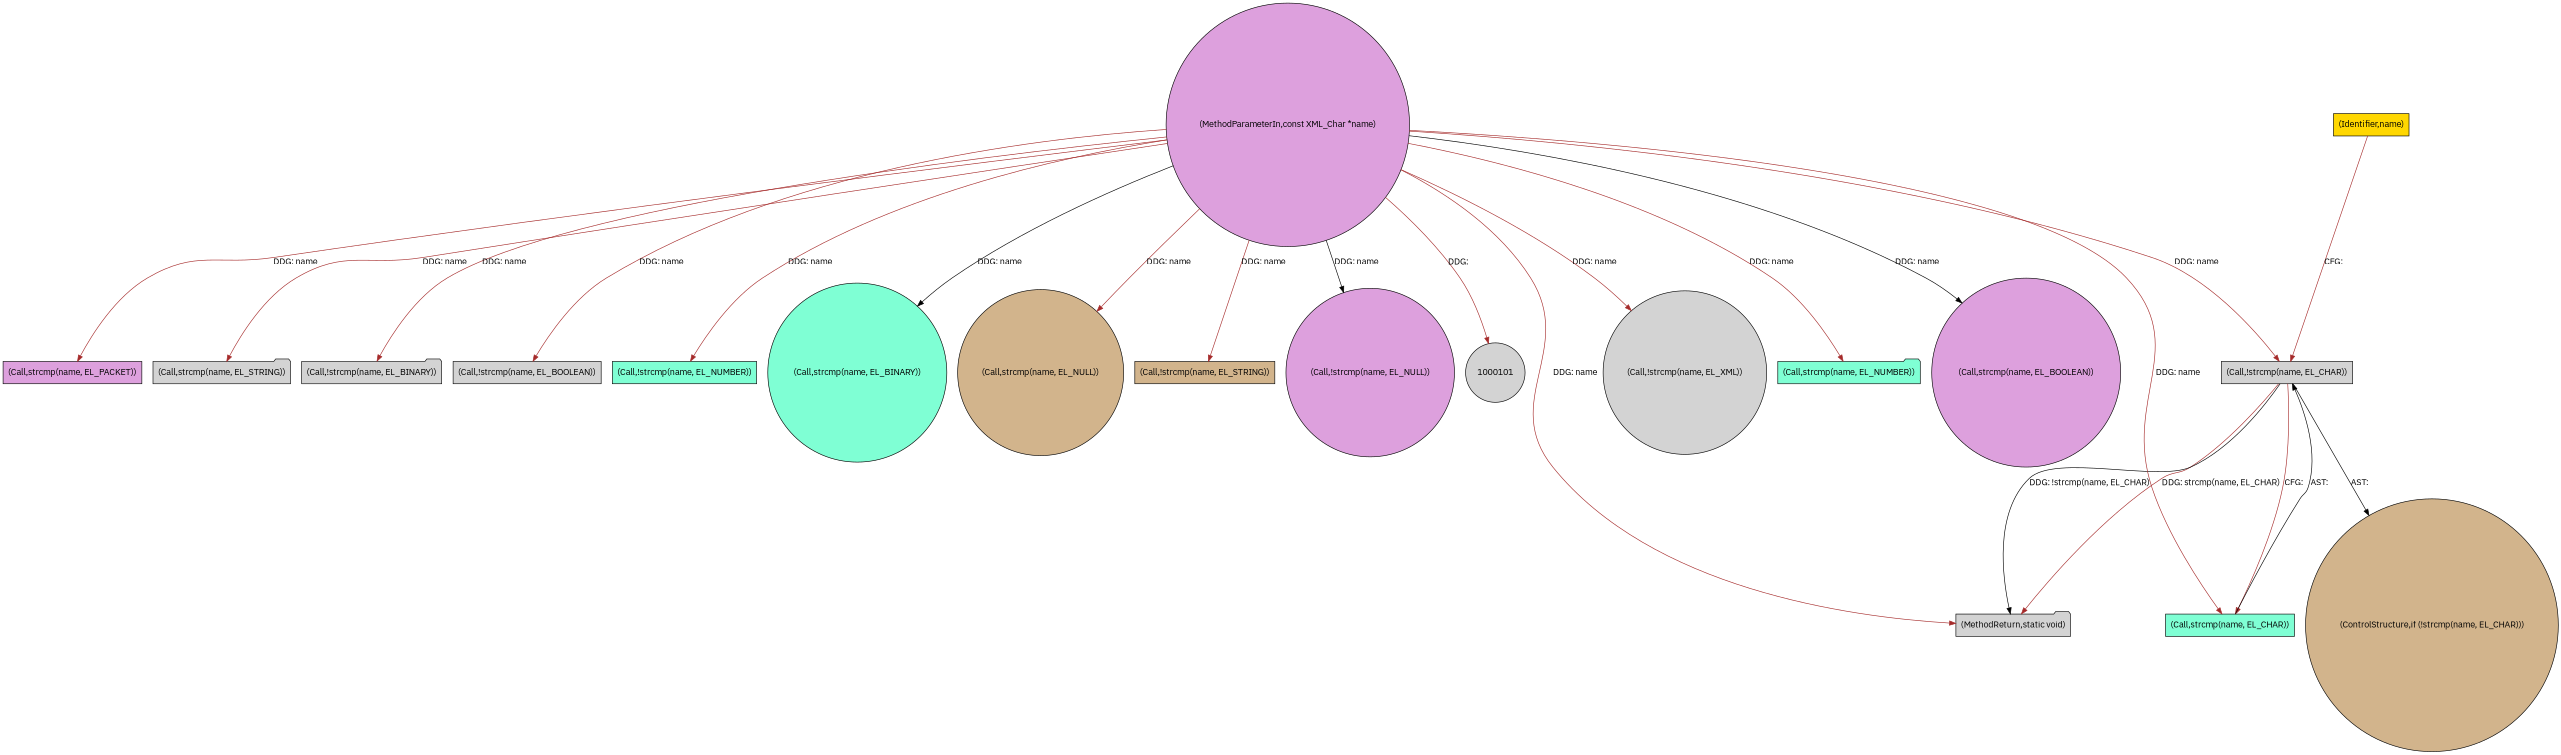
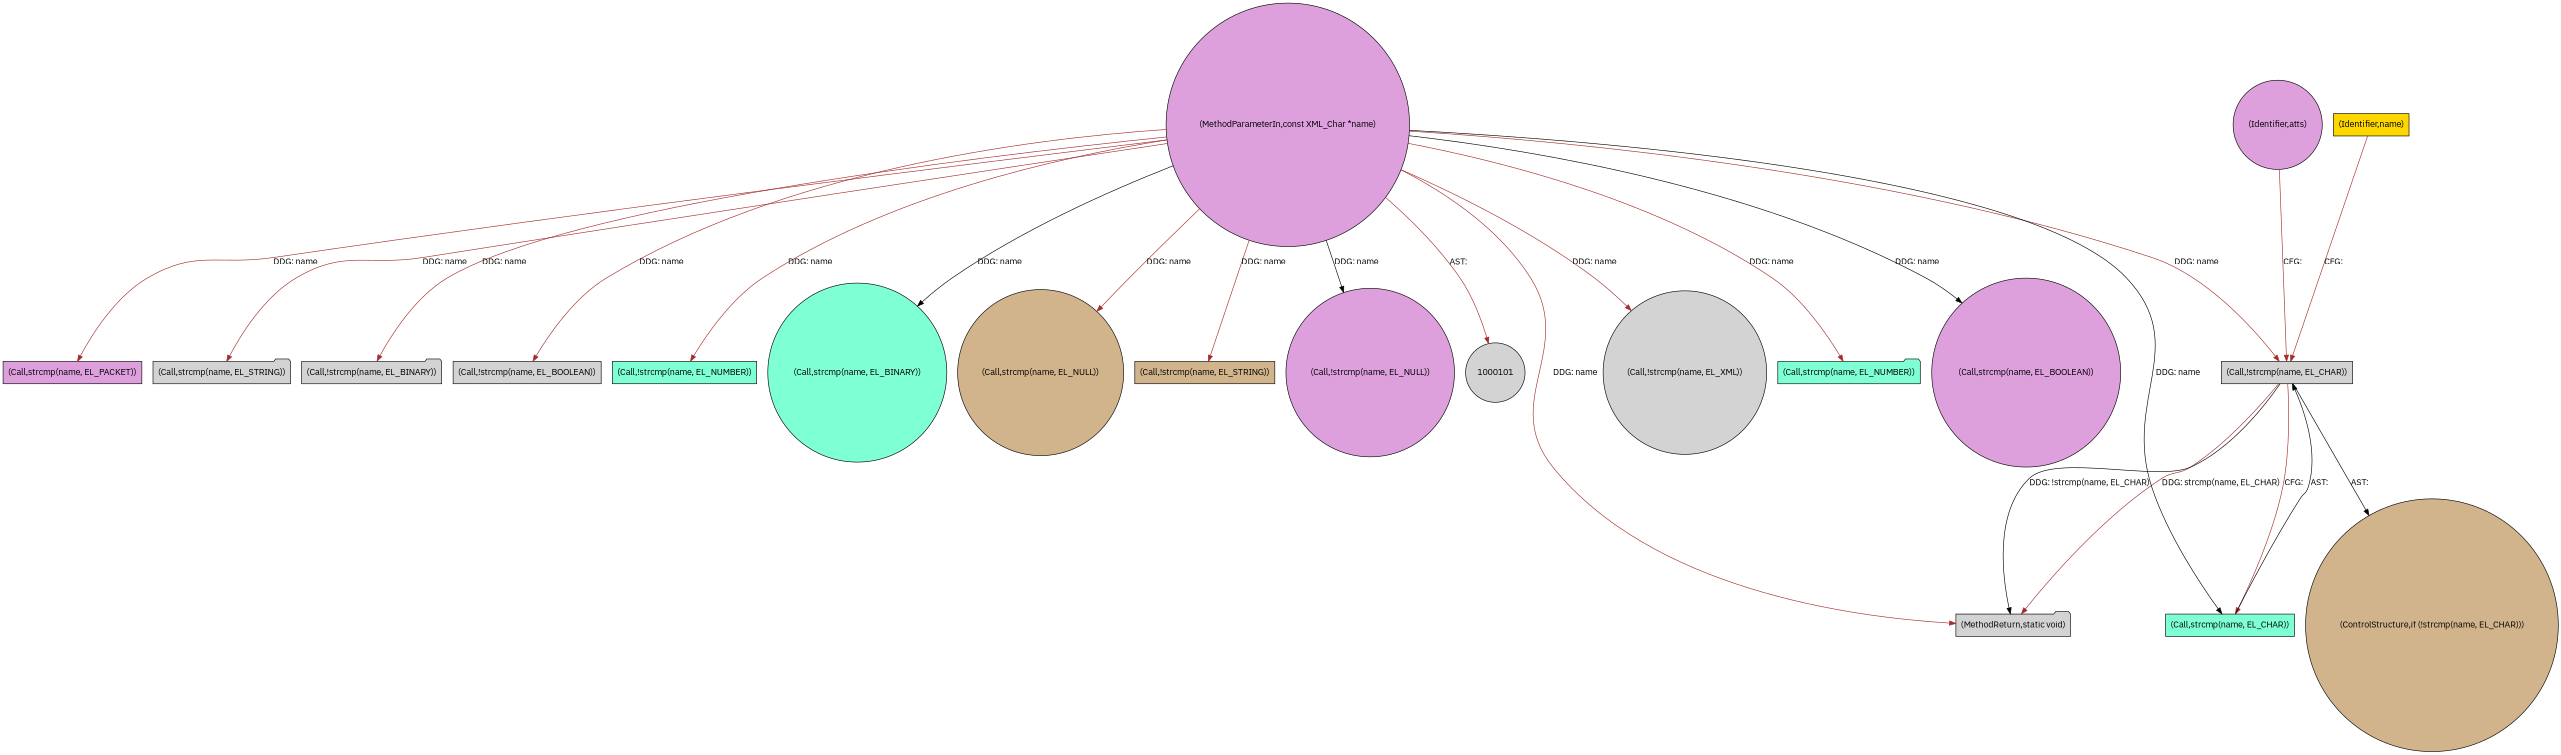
none -> (2278, 125)
(1927, 193) -> (1927, 193)
(1459, 262) -> (1459, 262)
